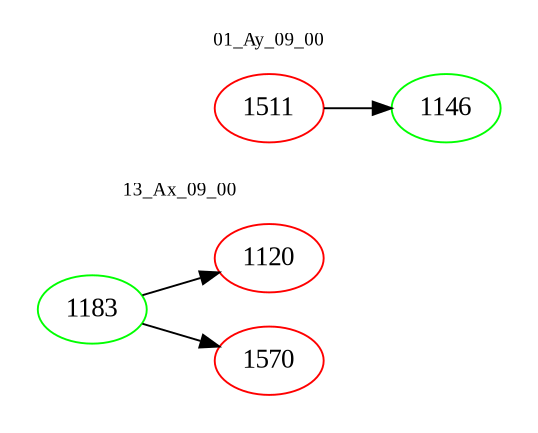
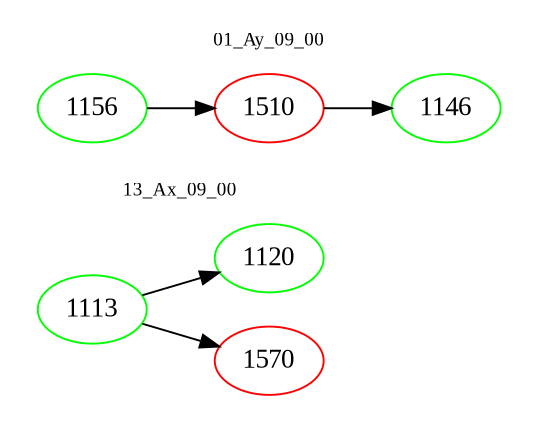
none -> (92, 108)
(269, 108) -> (269, 108)
(269, 258) -> (269, 258)
(92, 309) -> (92, 309)
